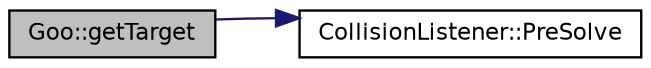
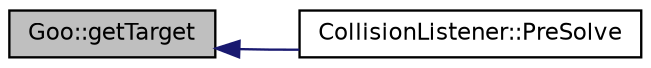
(246, 19) -> (270, 50)
